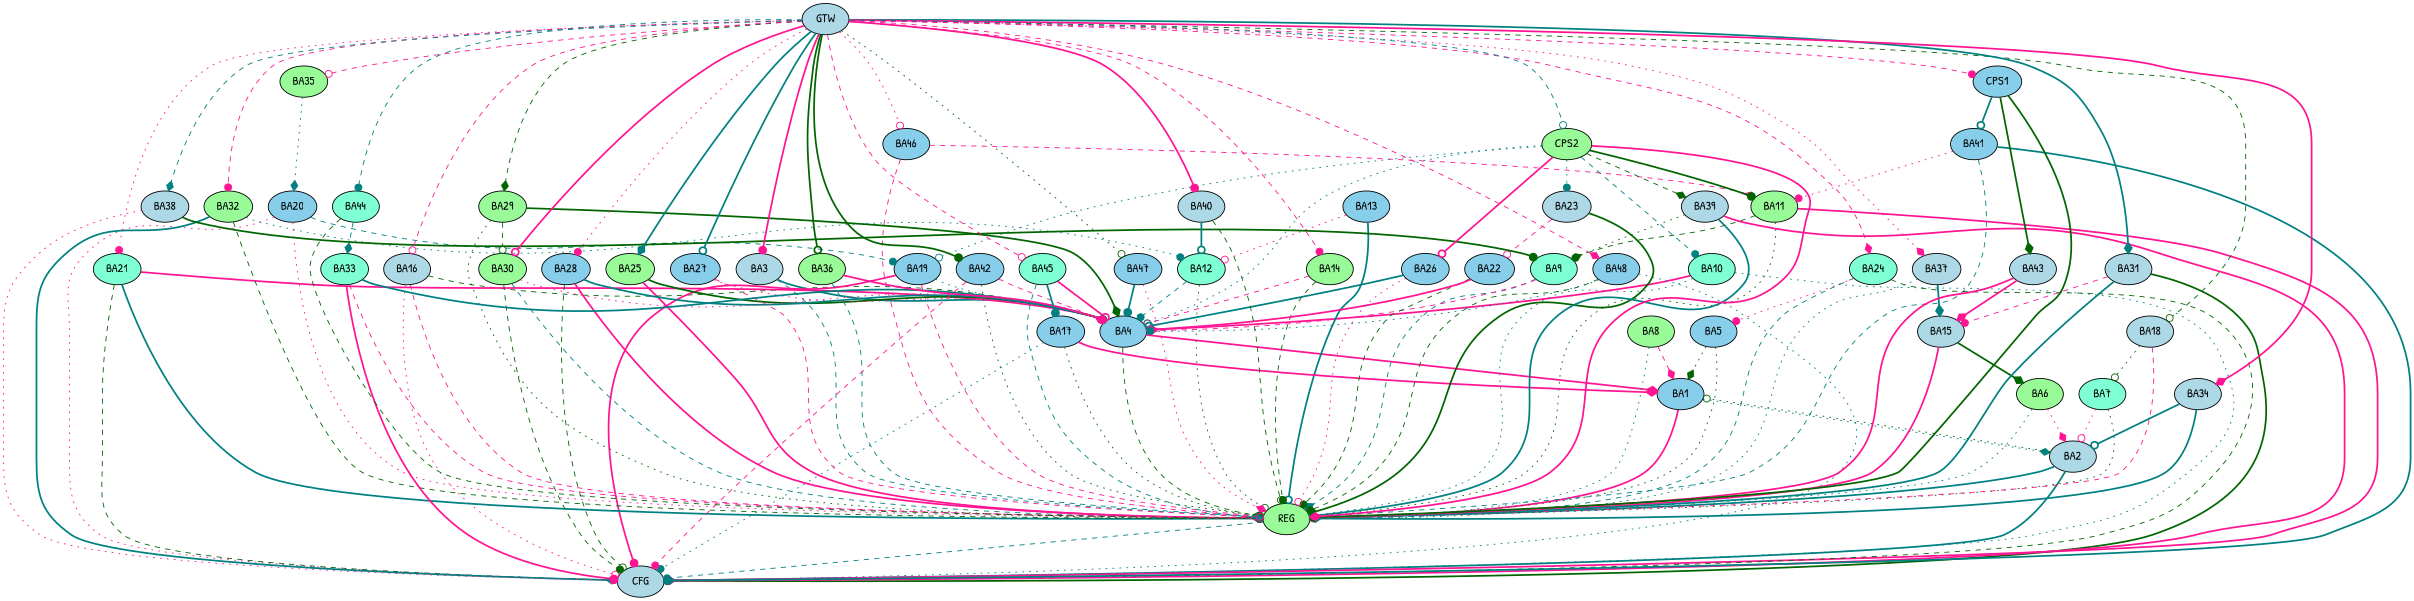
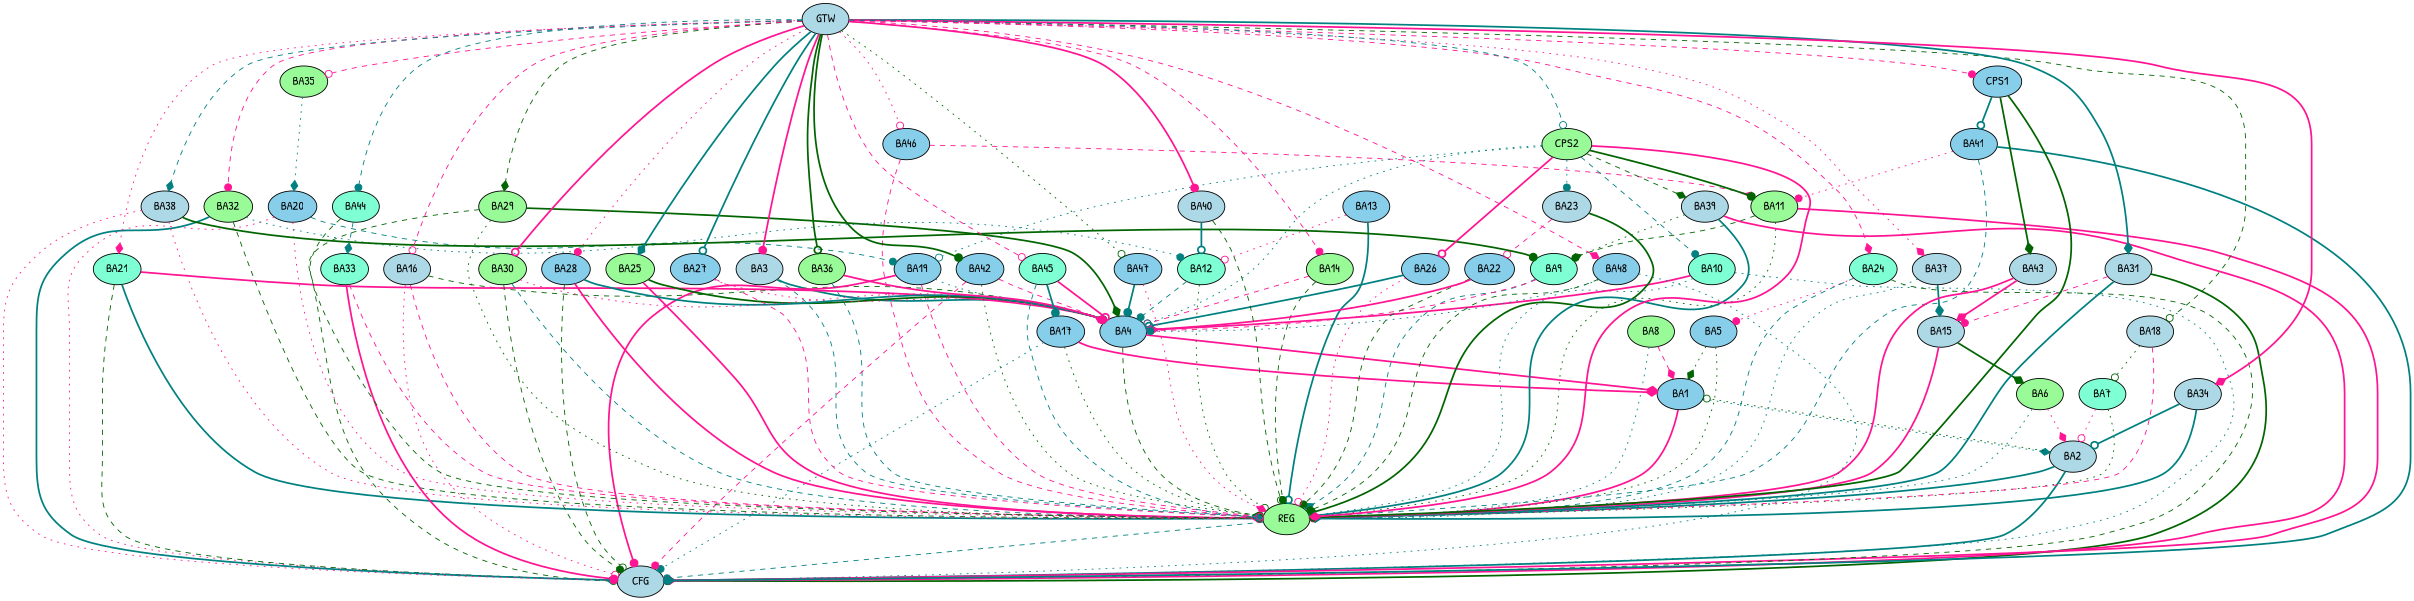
(264, 53) -> (264, 53)
(503, 234) -> (344, 432)
(638, 309) -> none
none -> (394, 489)
